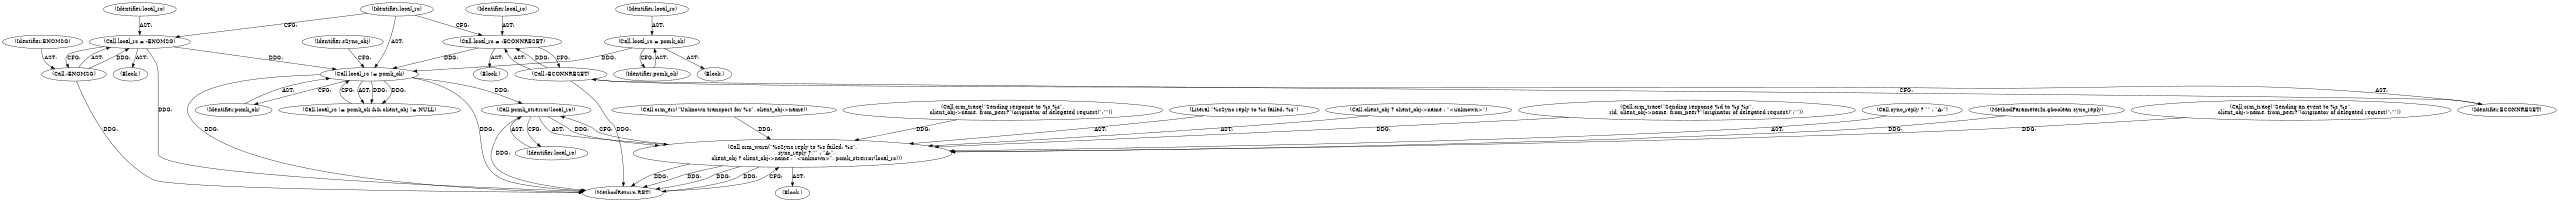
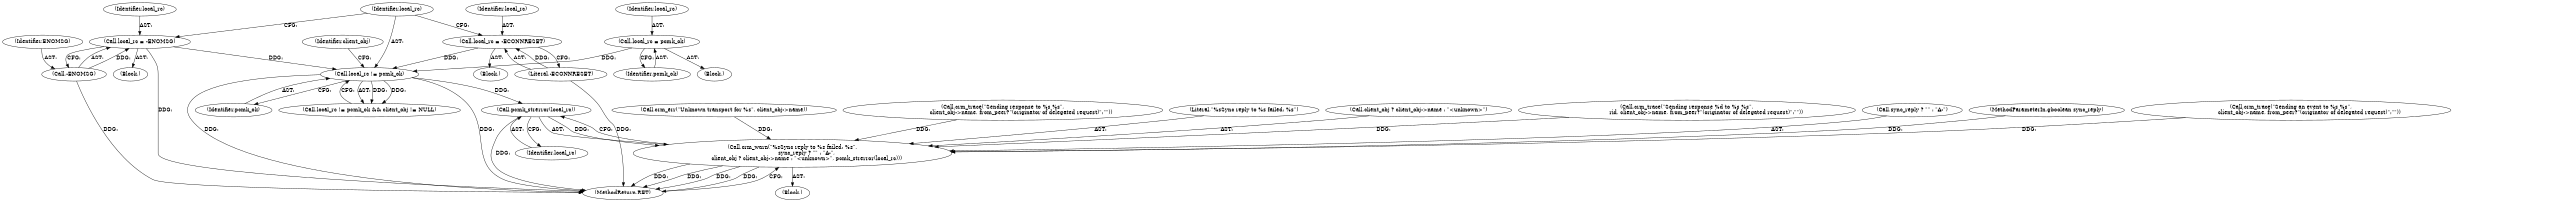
(343, 42) -> (343, 42)
(561, 74) -> (561, 74)
(2507, 110) -> none
